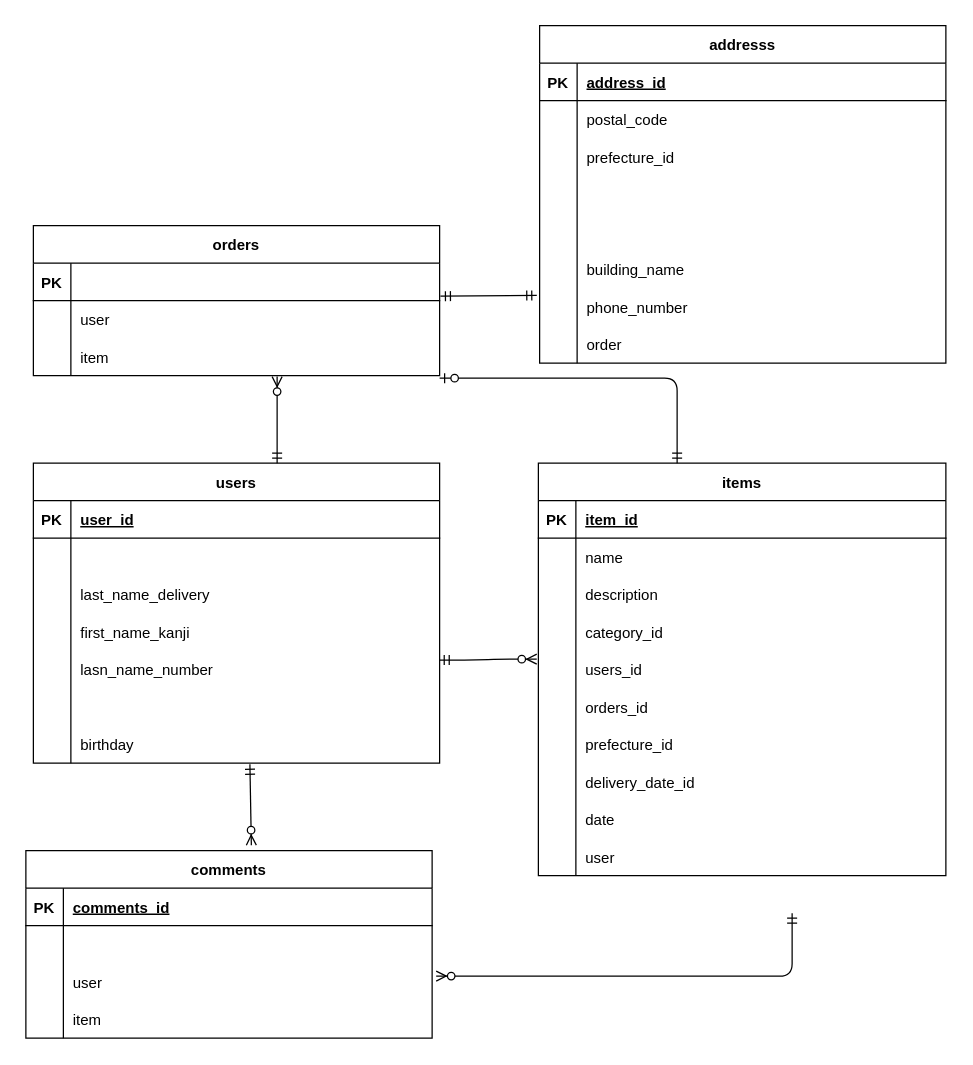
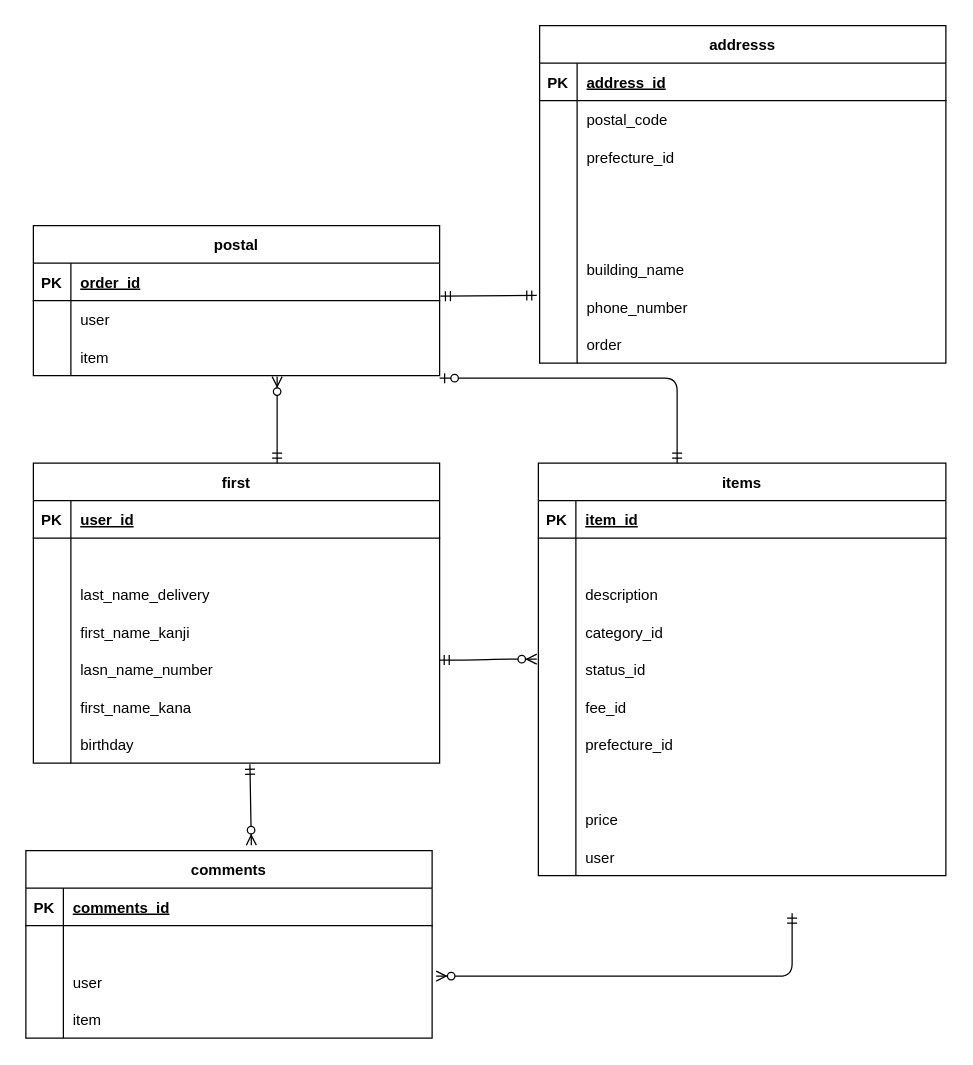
(236, 245) -> (236, 245)
none -> (255, 282)
(236, 483) -> (236, 483)
(761, 557) -> none
(617, 670) -> (621, 670)
none -> (255, 707)
(621, 708) -> (608, 708)
(761, 782) -> none
(602, 820) -> (604, 820)
